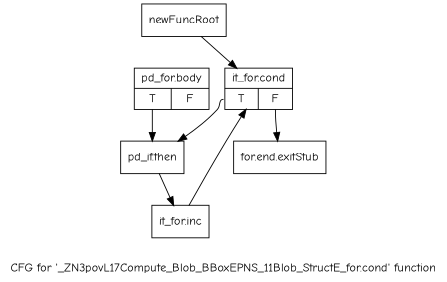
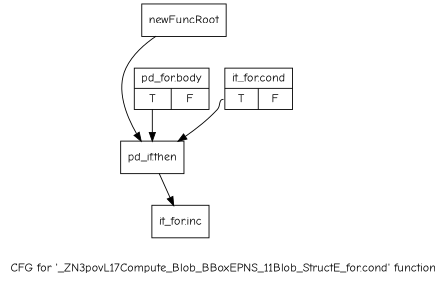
(216, 49) -> (123, 80)
(280, 157) -> none
(215, 161) -> none
